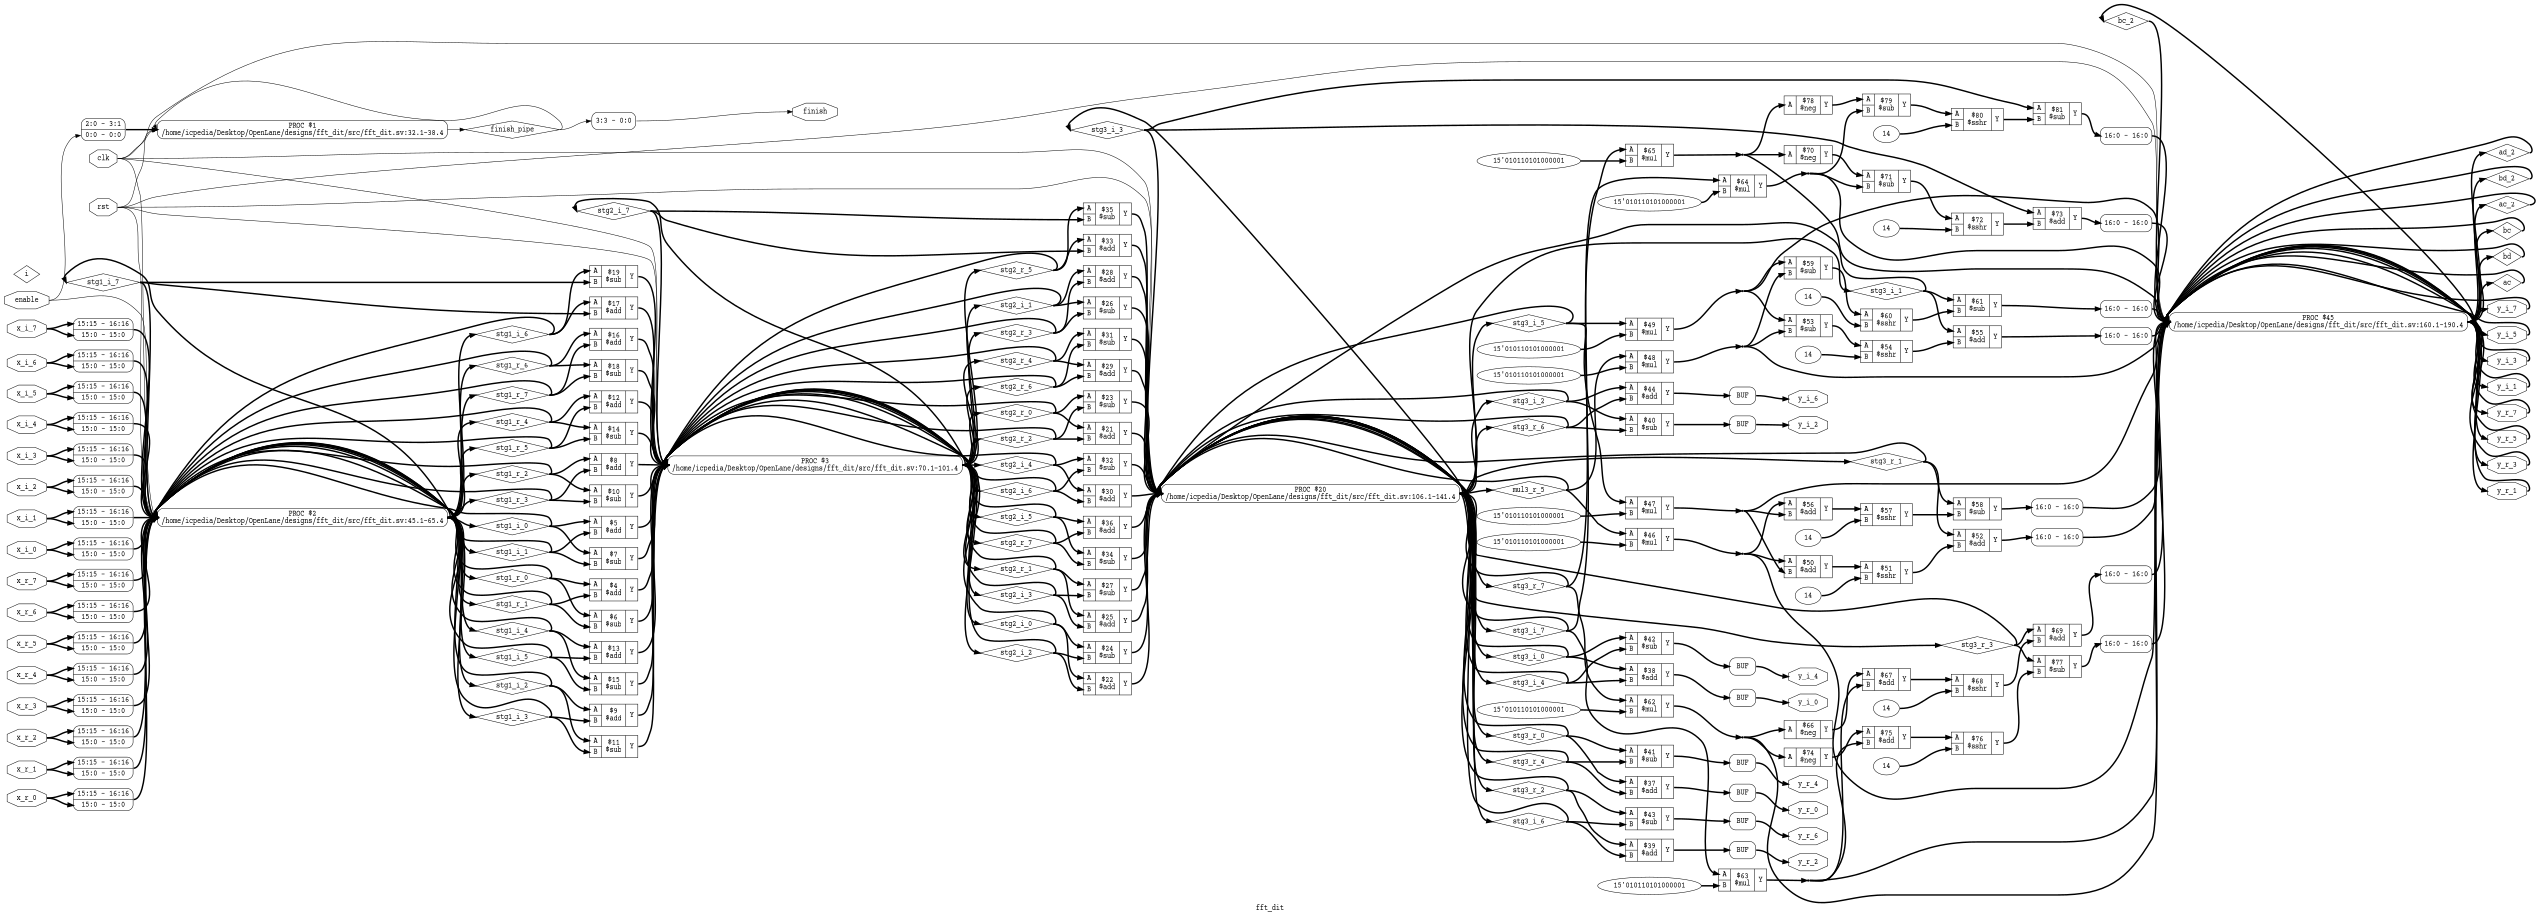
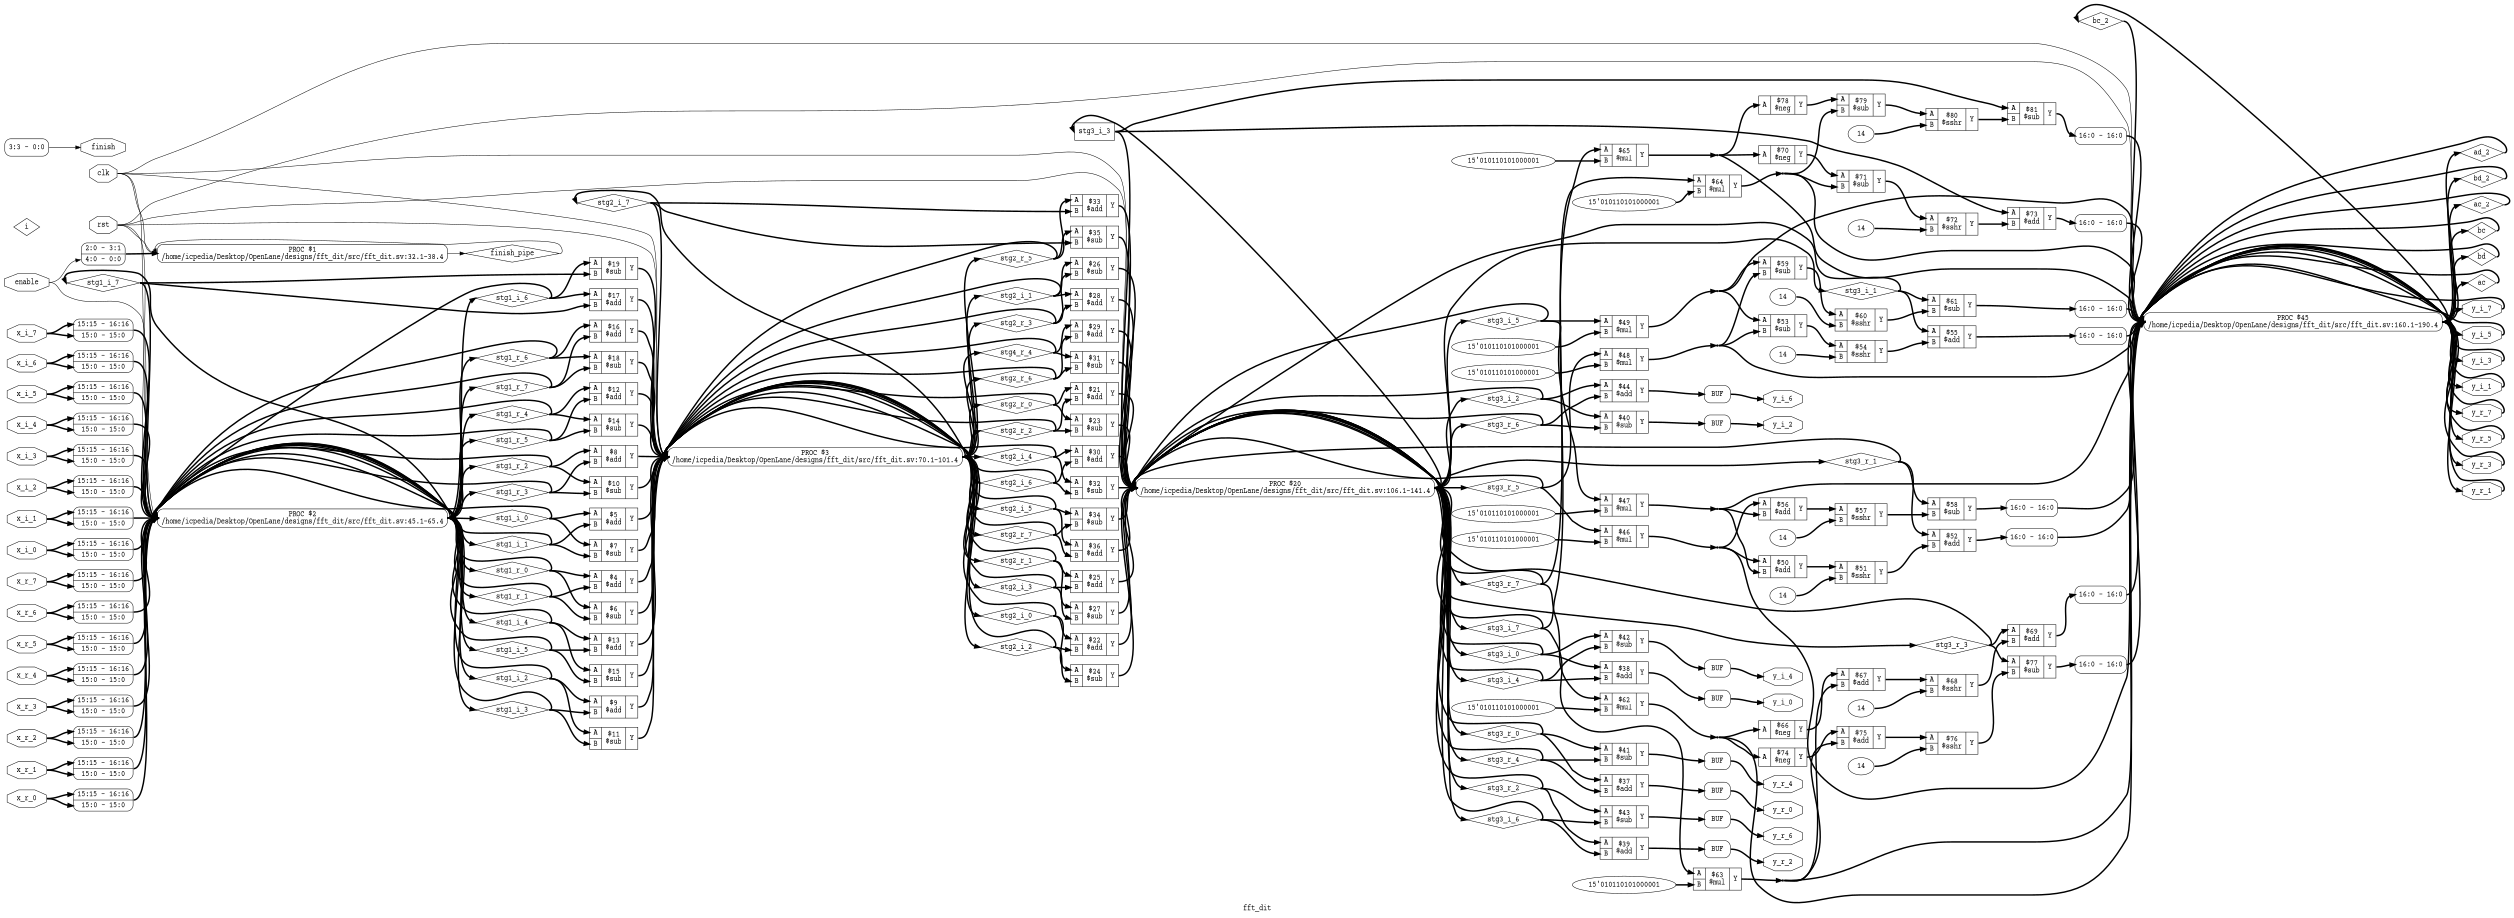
(573, 126) -> none
(1107, 130) -> (1095, 132)
(103, 135) -> (103, 259)
(1016, 361) -> (1016, 353)
(1529, 490) -> (1503, 488)
